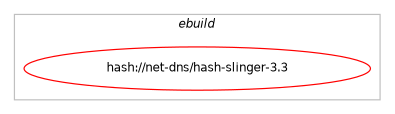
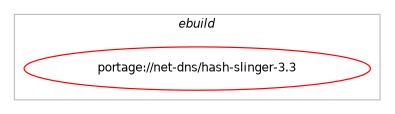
(197, 69) -> (197, 69)
